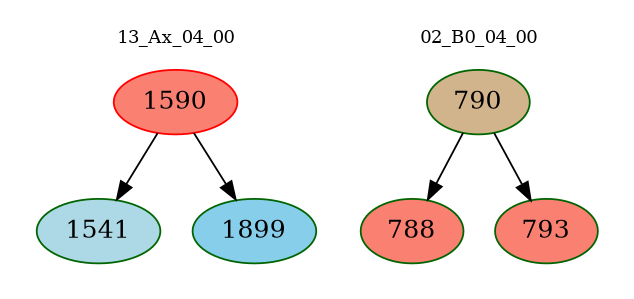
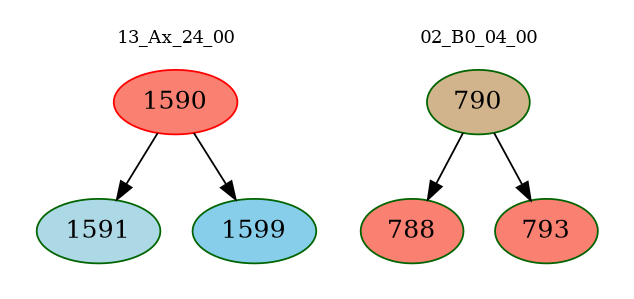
(176, 39) -> (176, 39)
(99, 231) -> (99, 231)
(254, 231) -> (254, 231)
